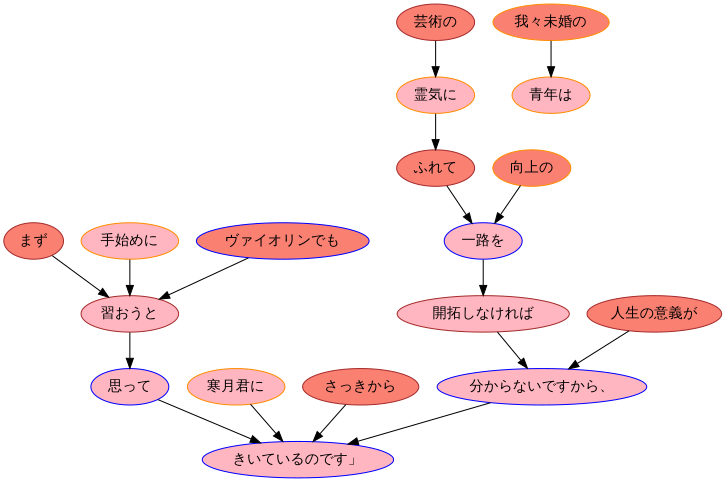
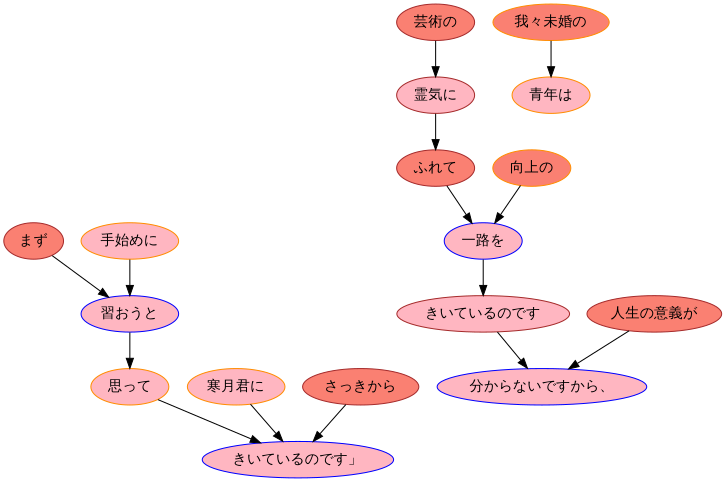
(436, 95) -> (436, 95)
(283, 241) -> none
(130, 314) -> (130, 314)
(483, 314) -> (483, 314)
(130, 387) -> (130, 387)
(424, 422) -> none
